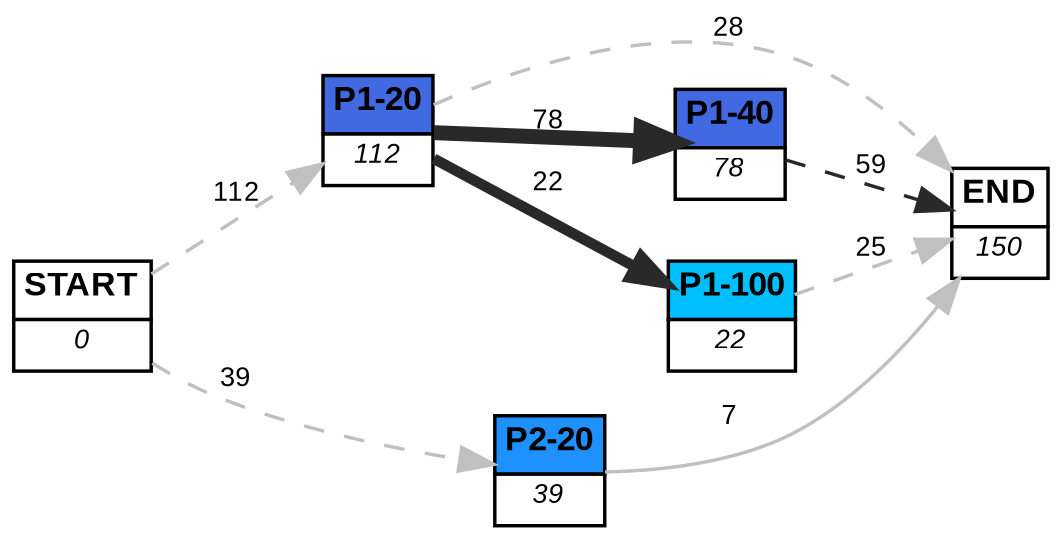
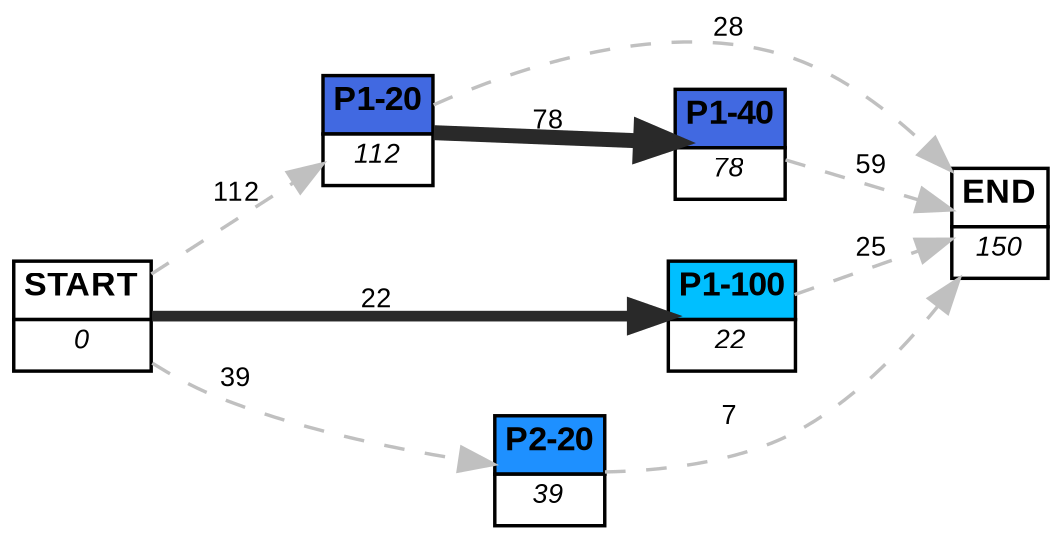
(852, 180) -> (852, 180)
(534, 213) -> (391, 316)
(793, 433) -> (793, 433)
